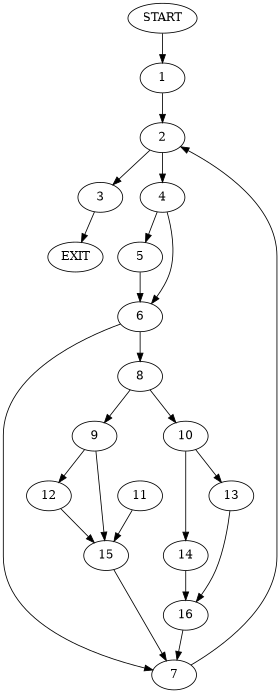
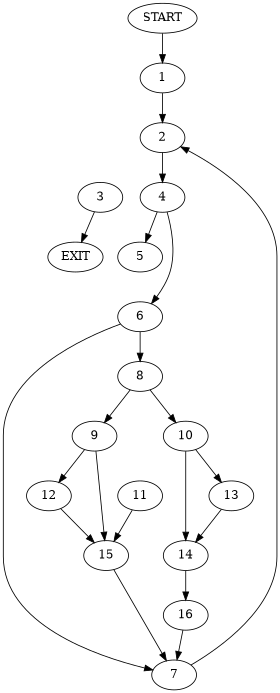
(135, 165) -> none
(140, 283) -> none
(221, 555) -> (211, 522)
